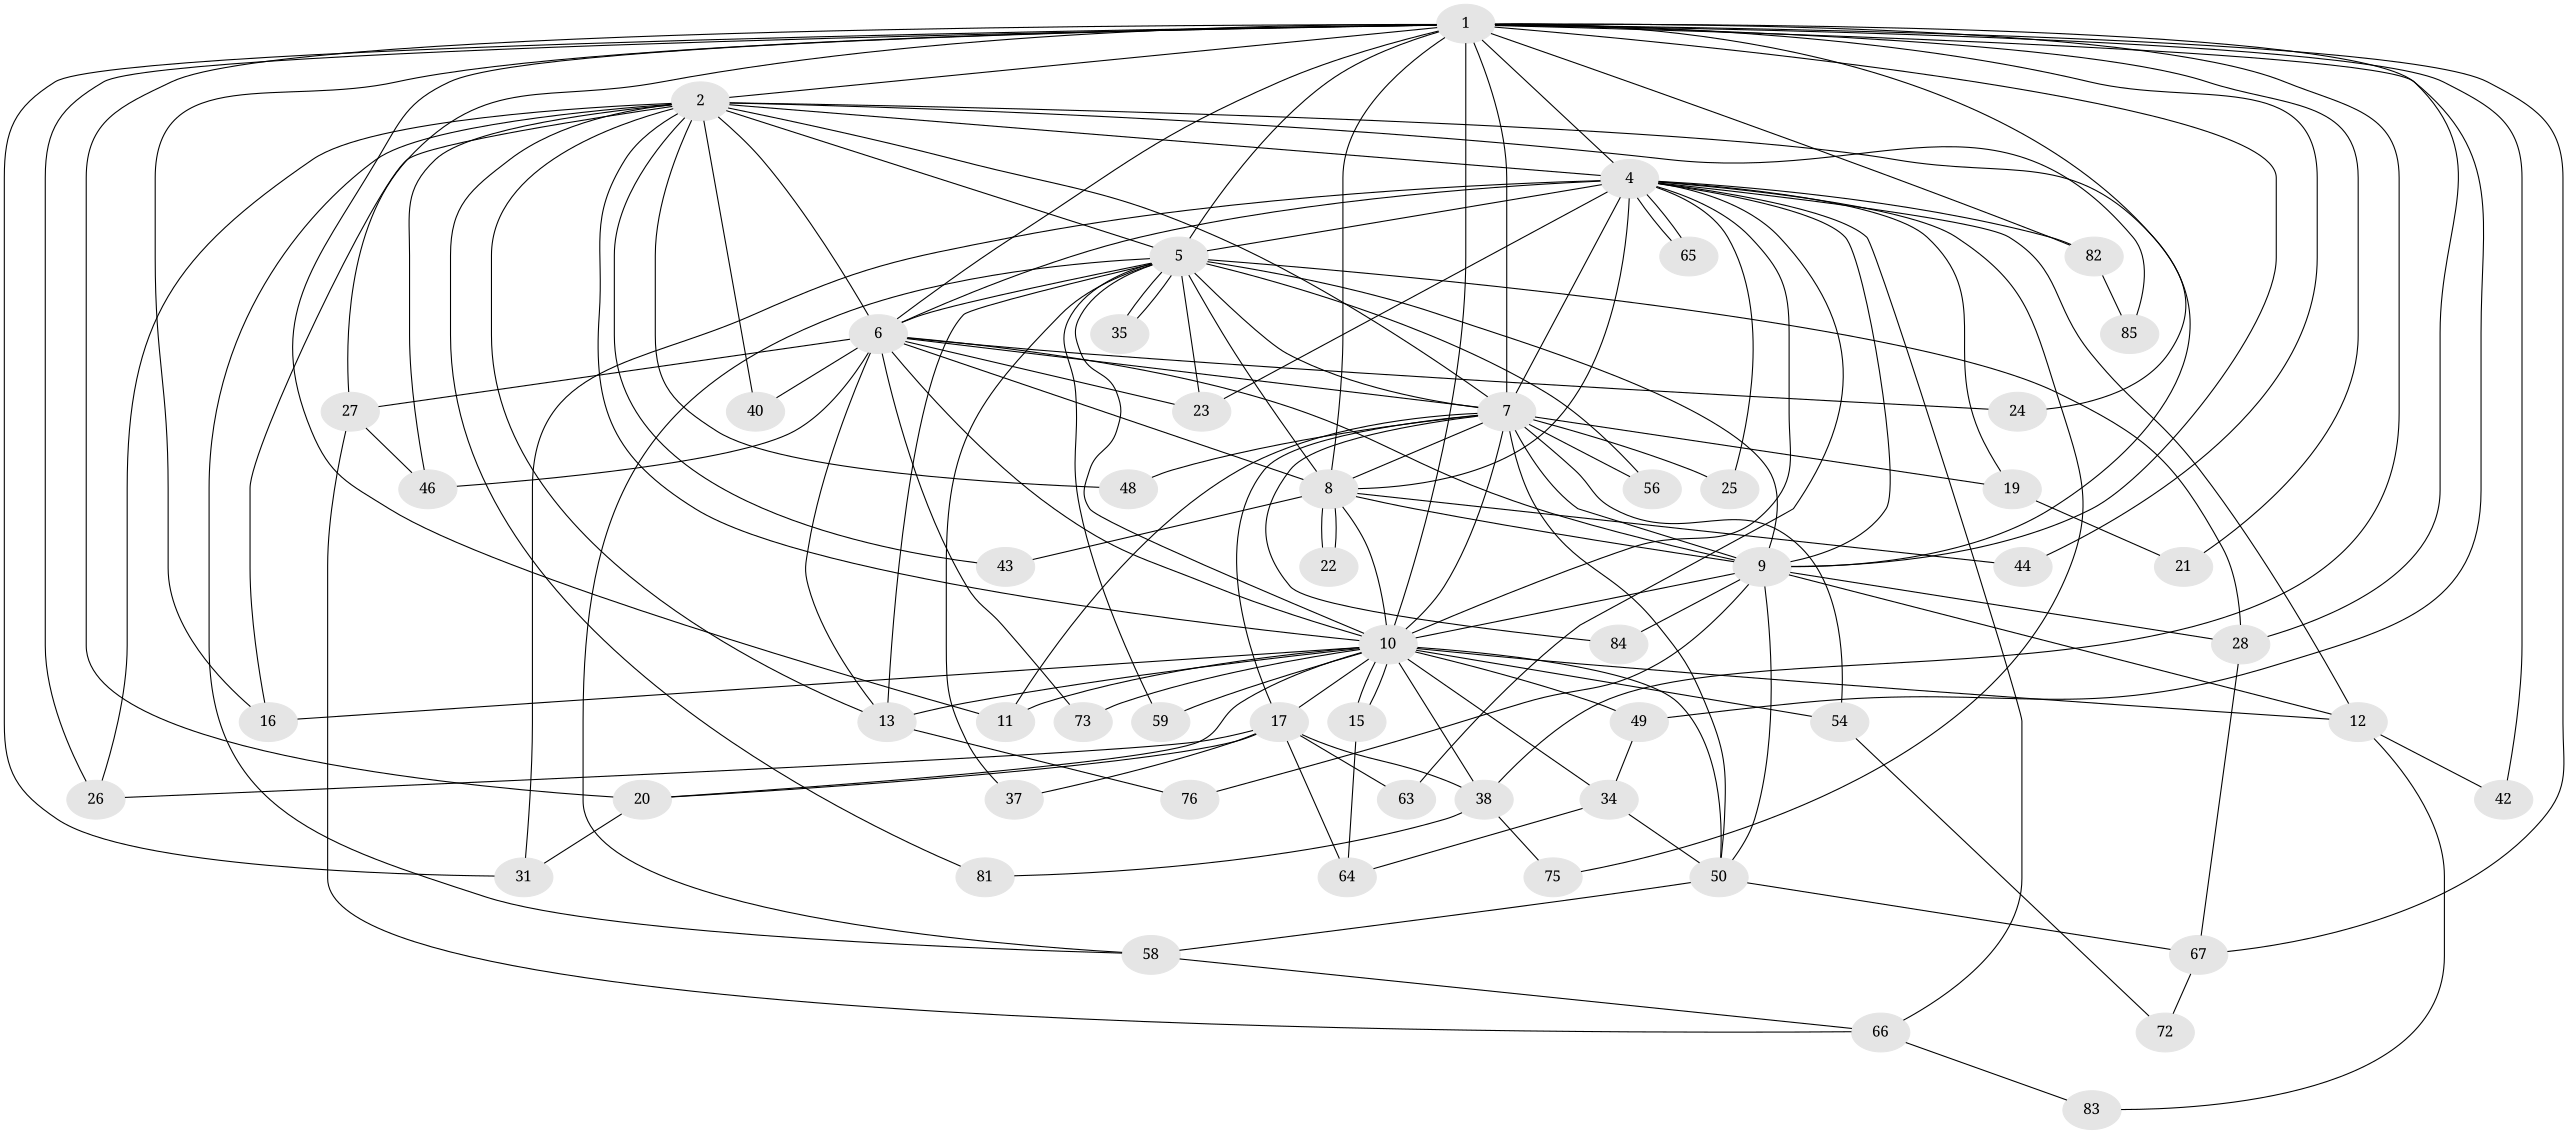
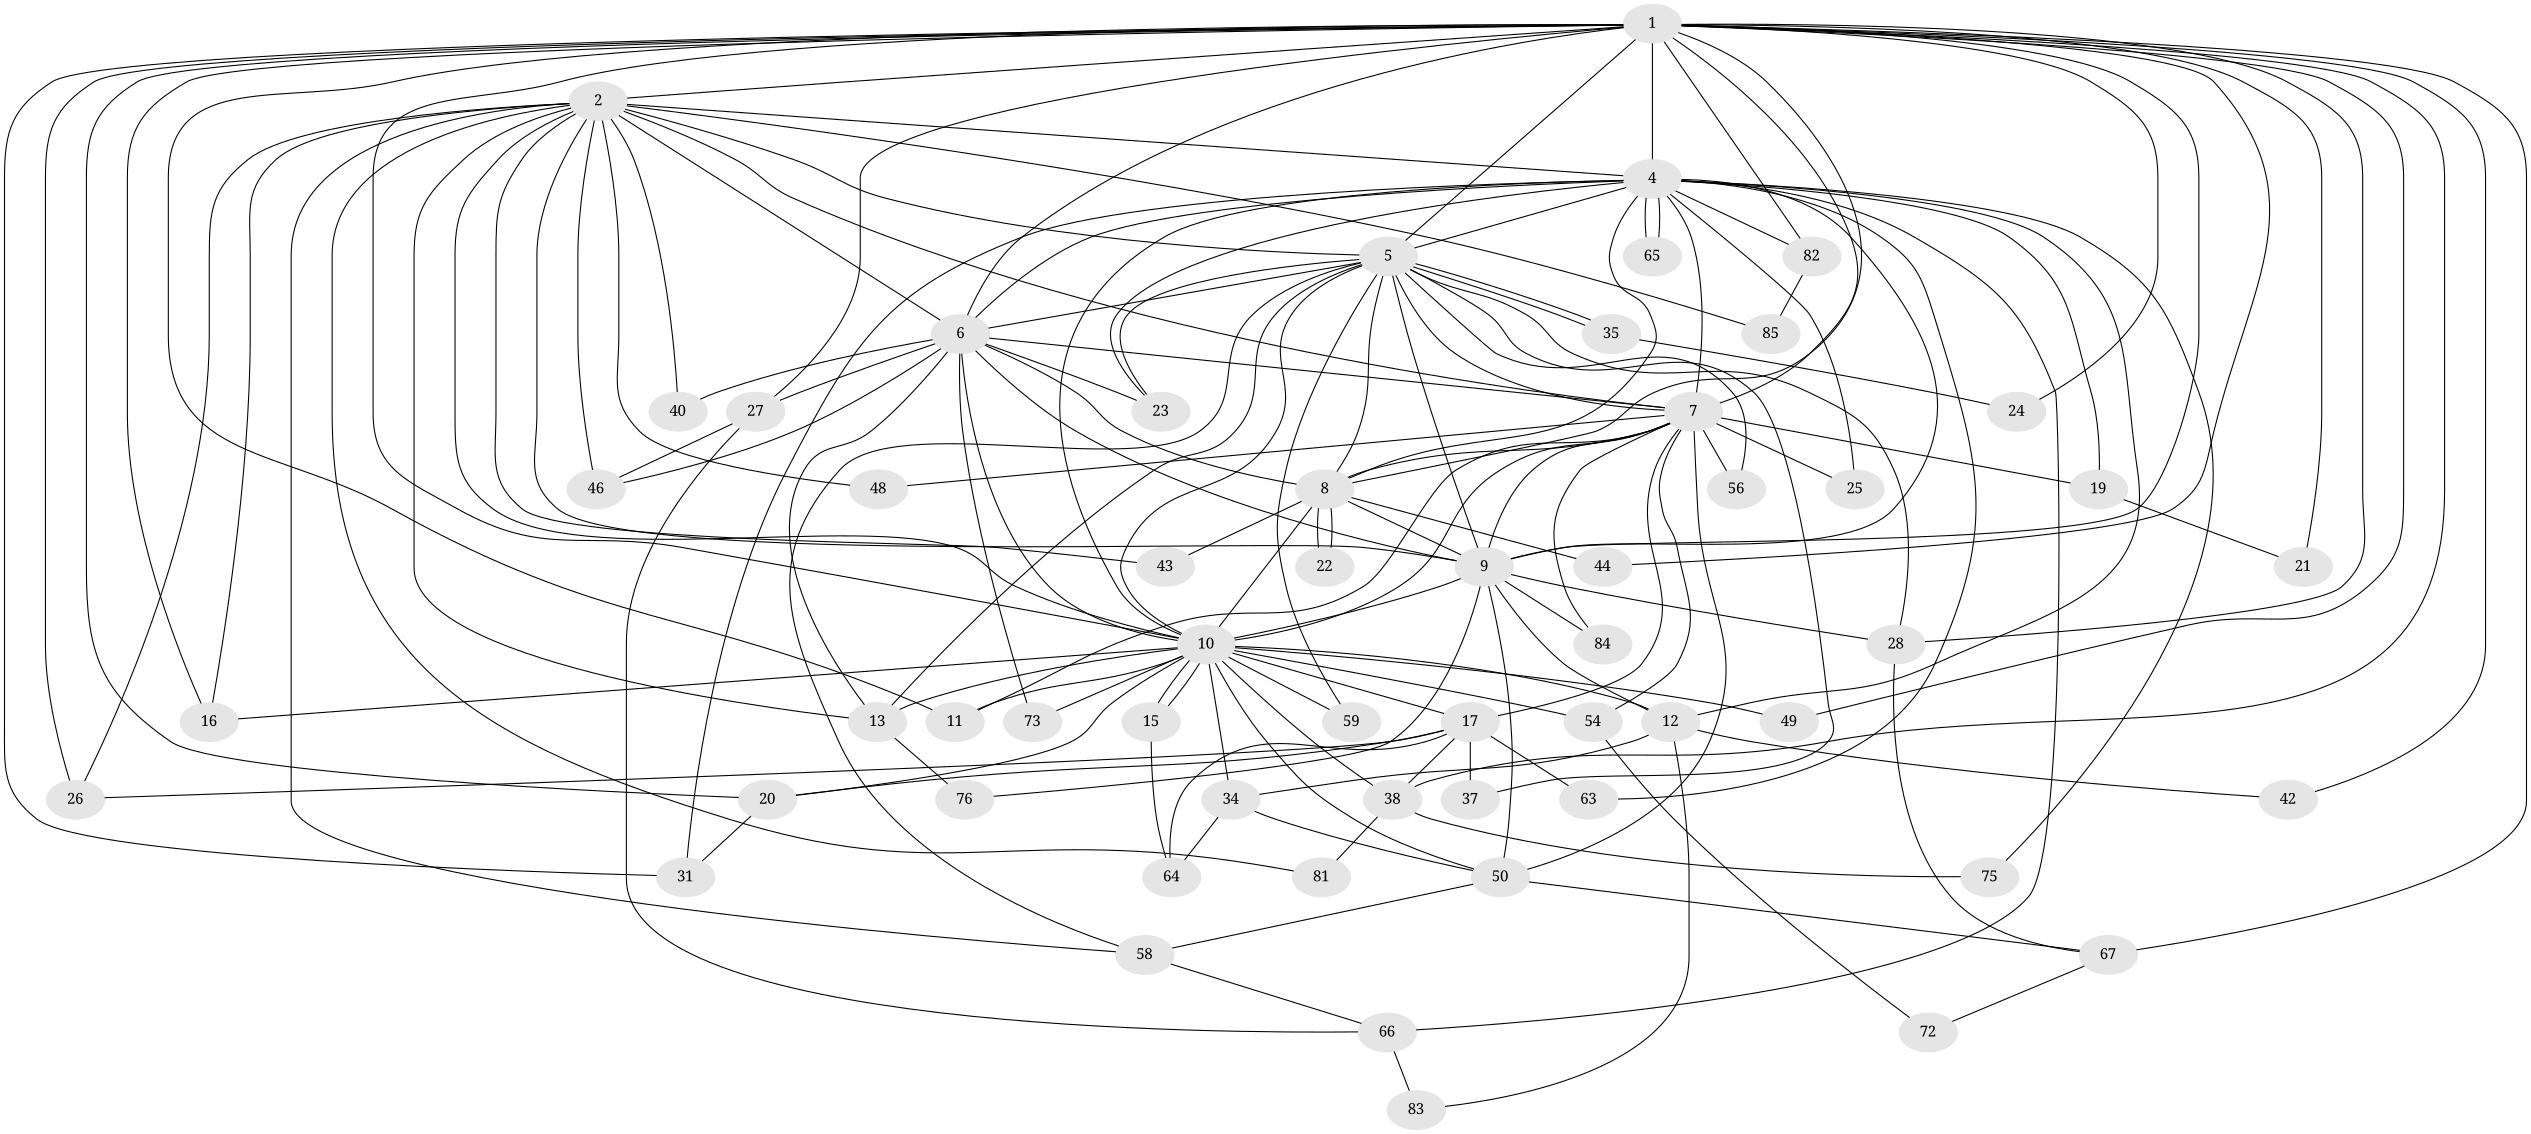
(1447, 378) -> (1815, 370)
(1624, 761) -> (1436, 772)
